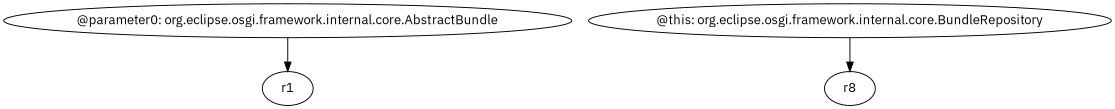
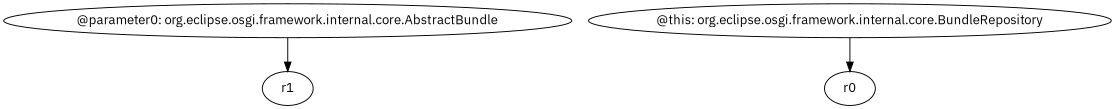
(850, 89) -> (850, 89)
